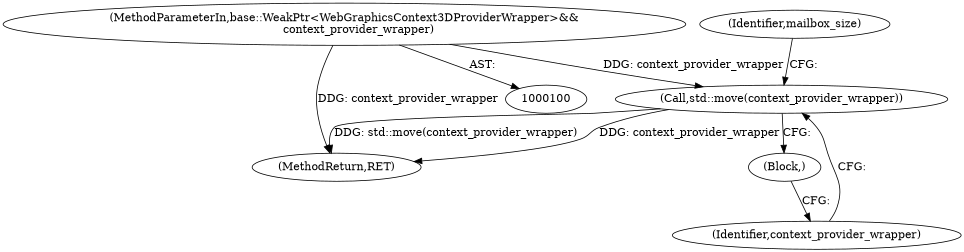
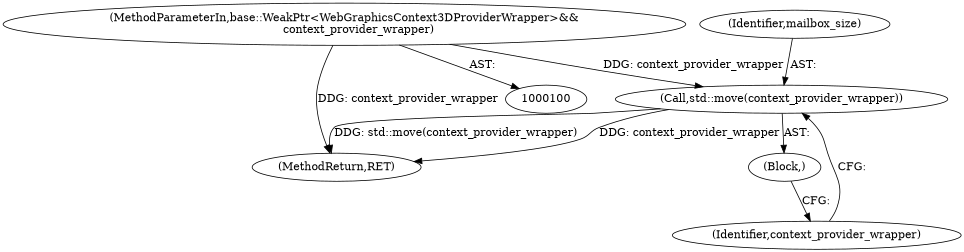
(805, 65) -> (805, 65)
(799, 133) -> (799, 133)
